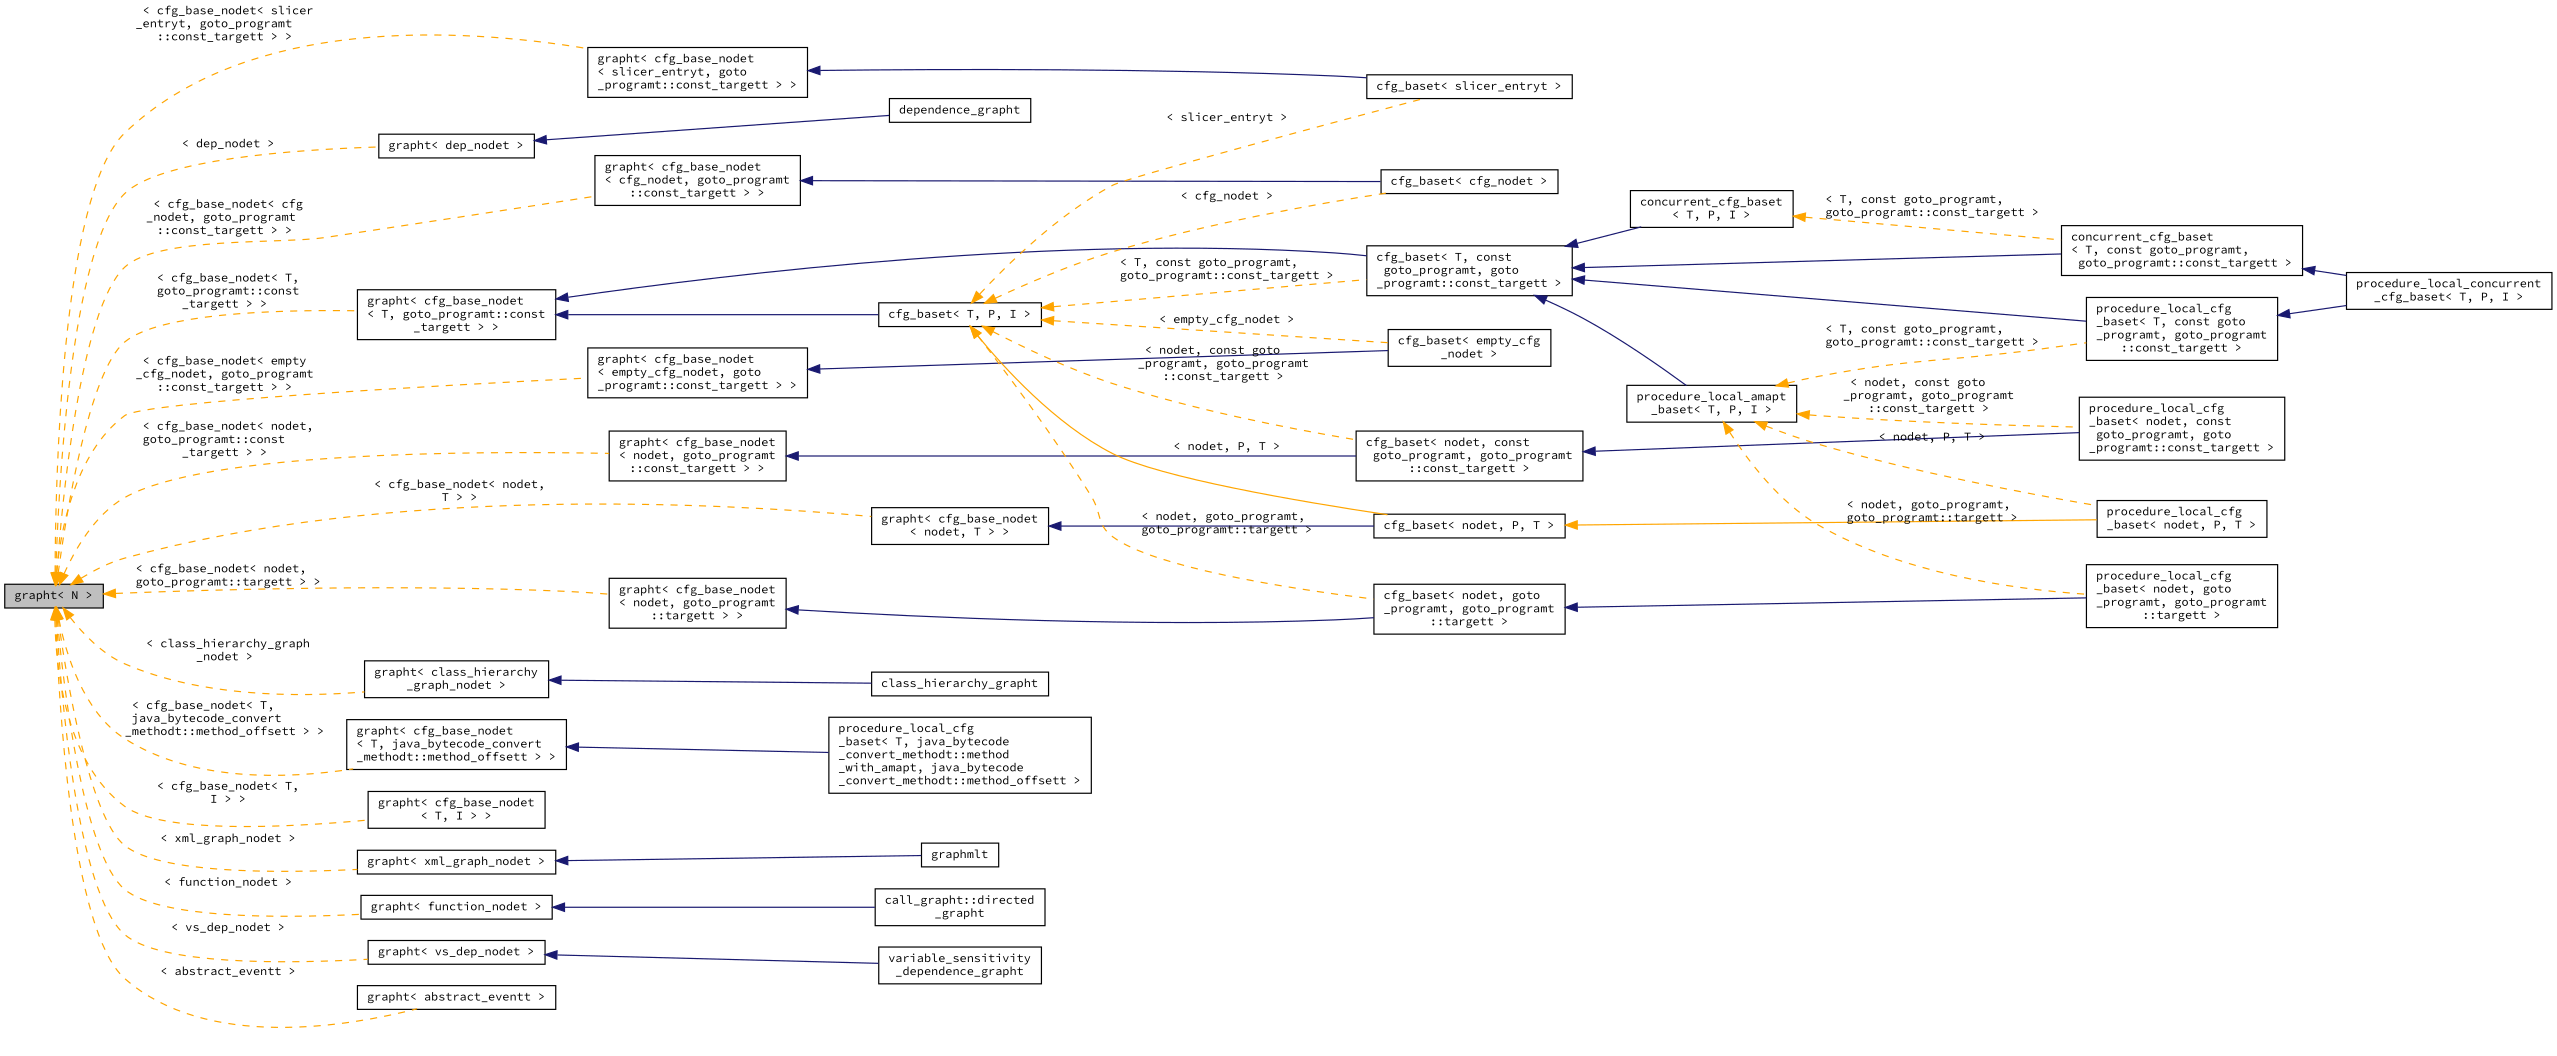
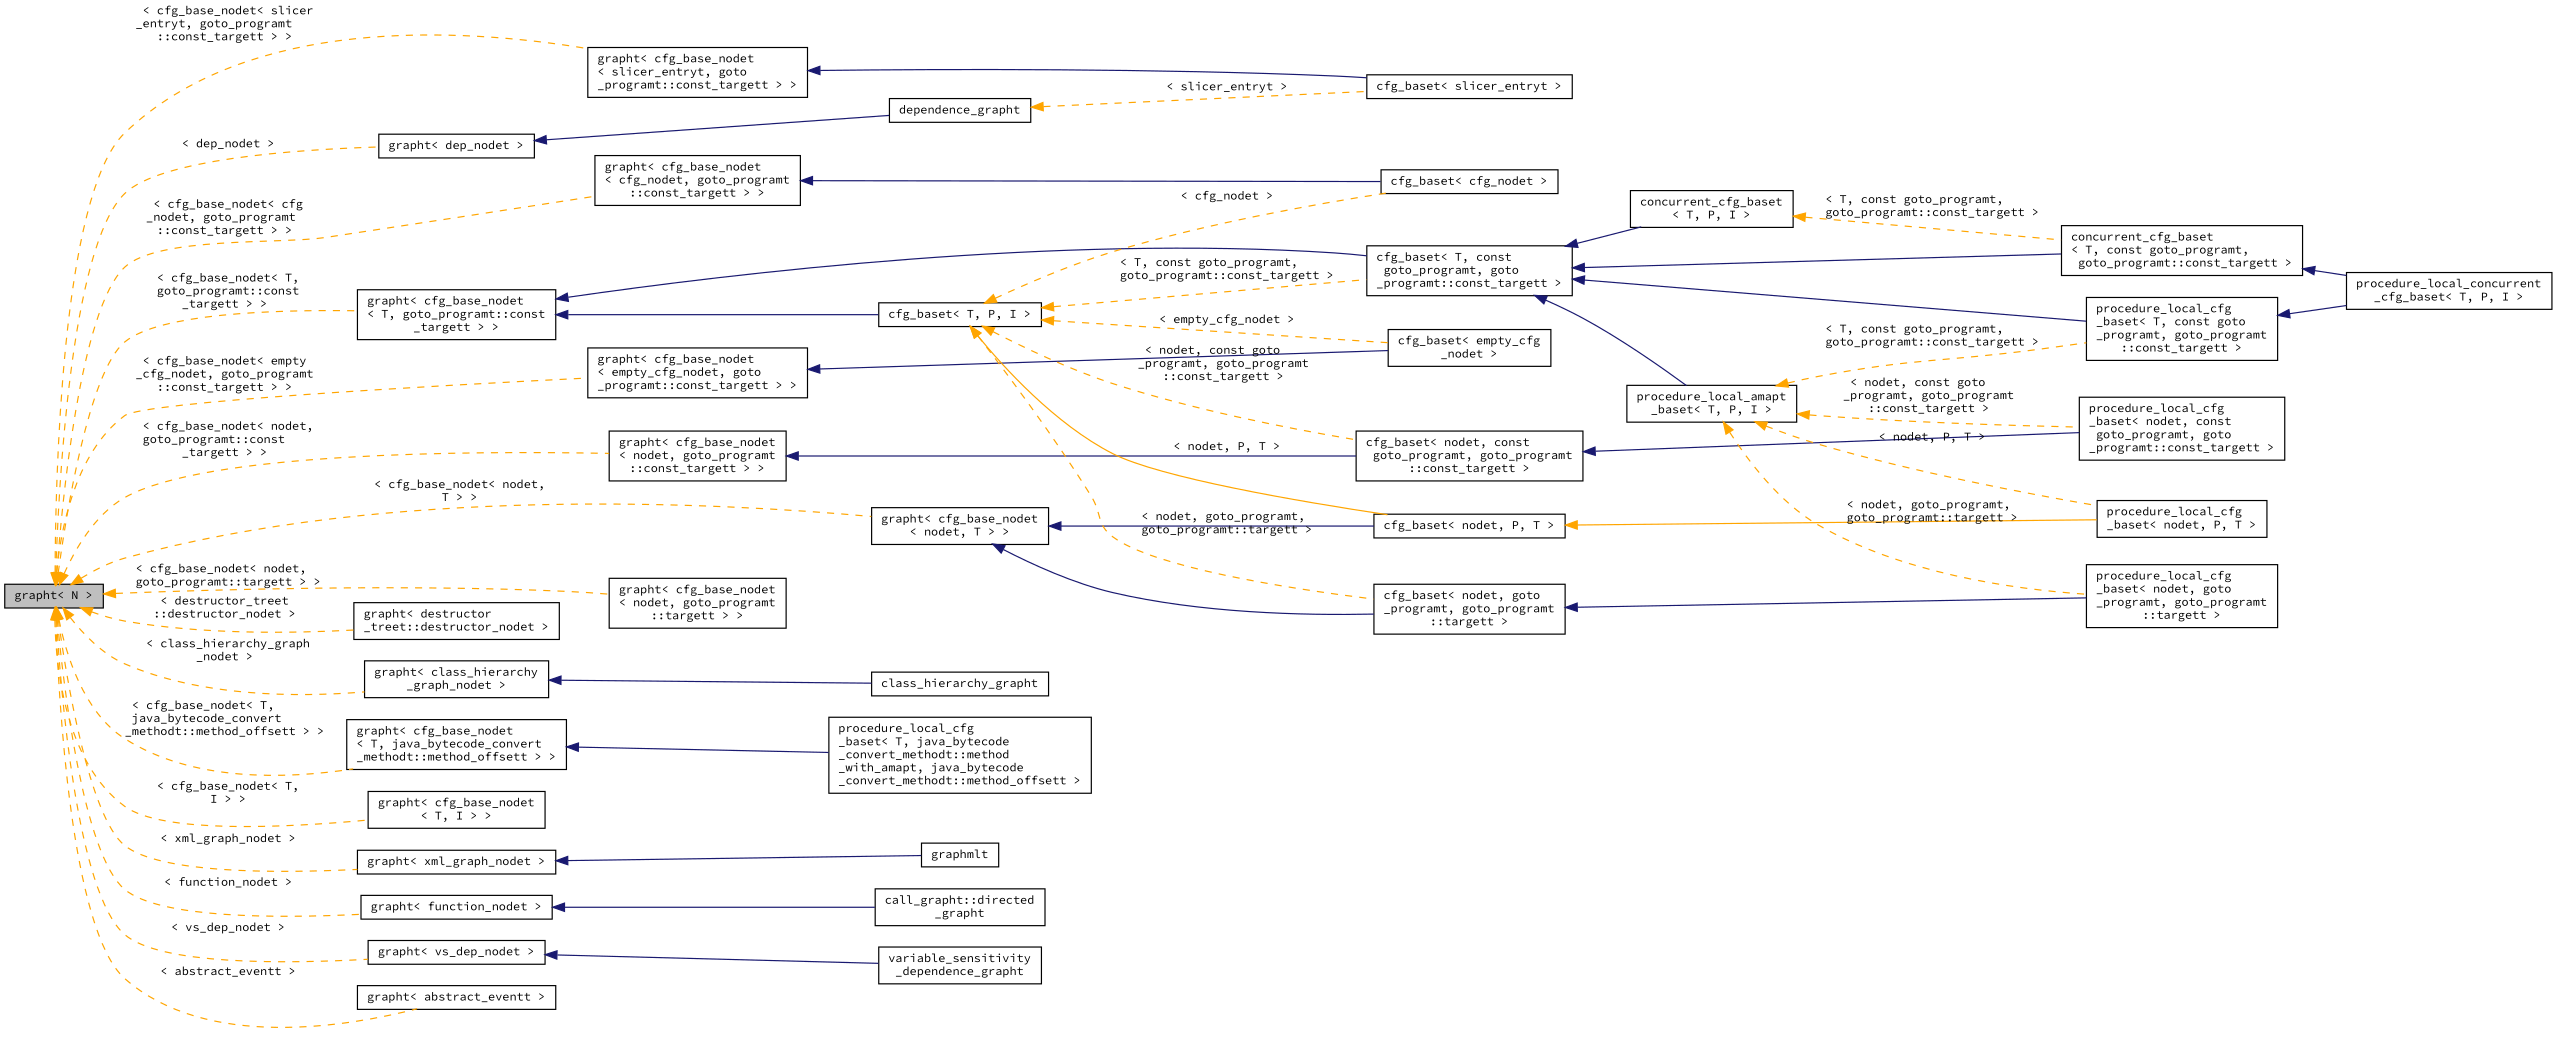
(1185, 163) -> (1205, 99)
none -> (457, 621)
(1086, 621) -> (1184, 605)
